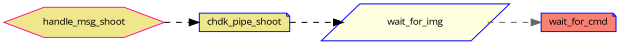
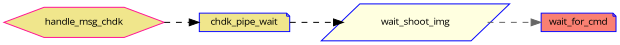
(84, 22) -> (84, 22)
(245, 22) -> (245, 22)
(415, 22) -> (415, 22)
